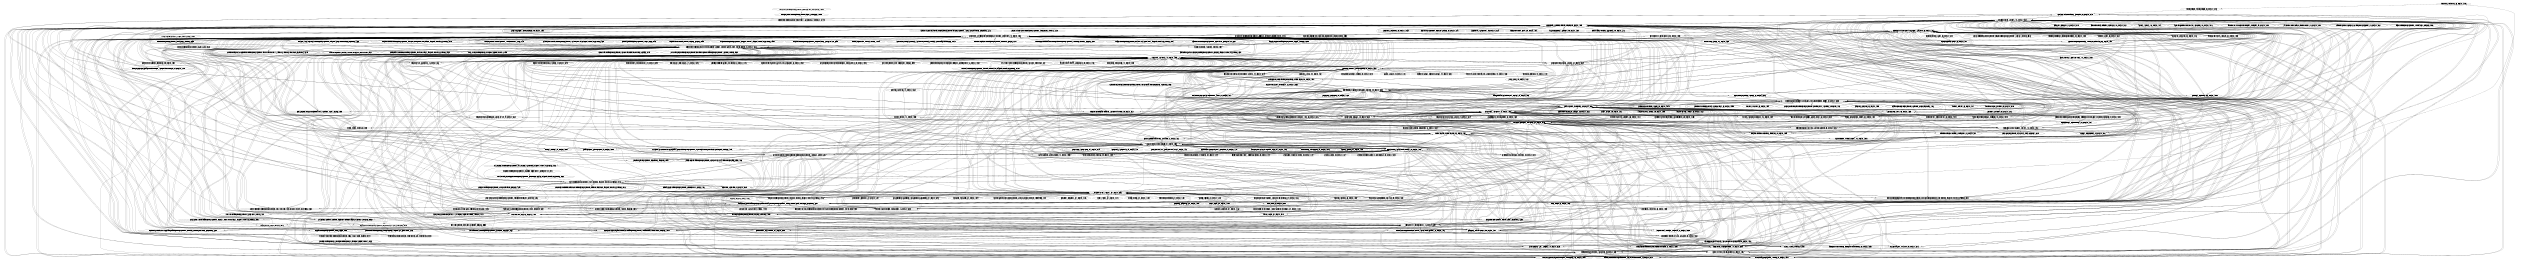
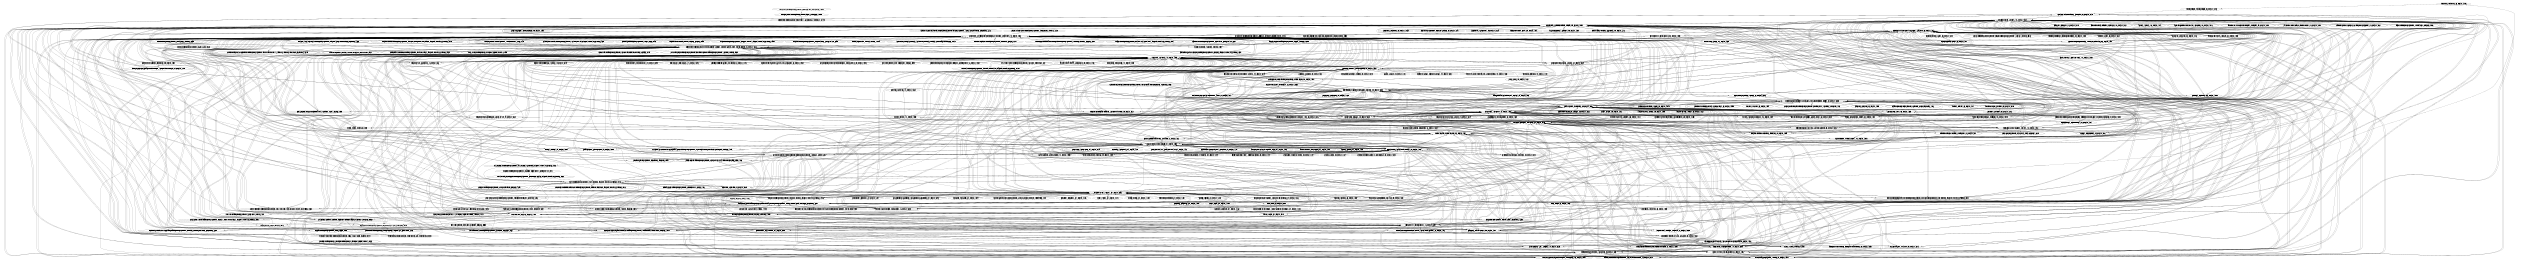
(1564, 26) -> (1564, 26)
(178, 36) -> none
(551, 63) -> (551, 63)
(1310, 74) -> (1310, 74)
(1941, 117) -> none
(1125, 150) -> (1125, 150)
(1315, 150) -> (1315, 150)
(471, 209) -> (471, 209)
